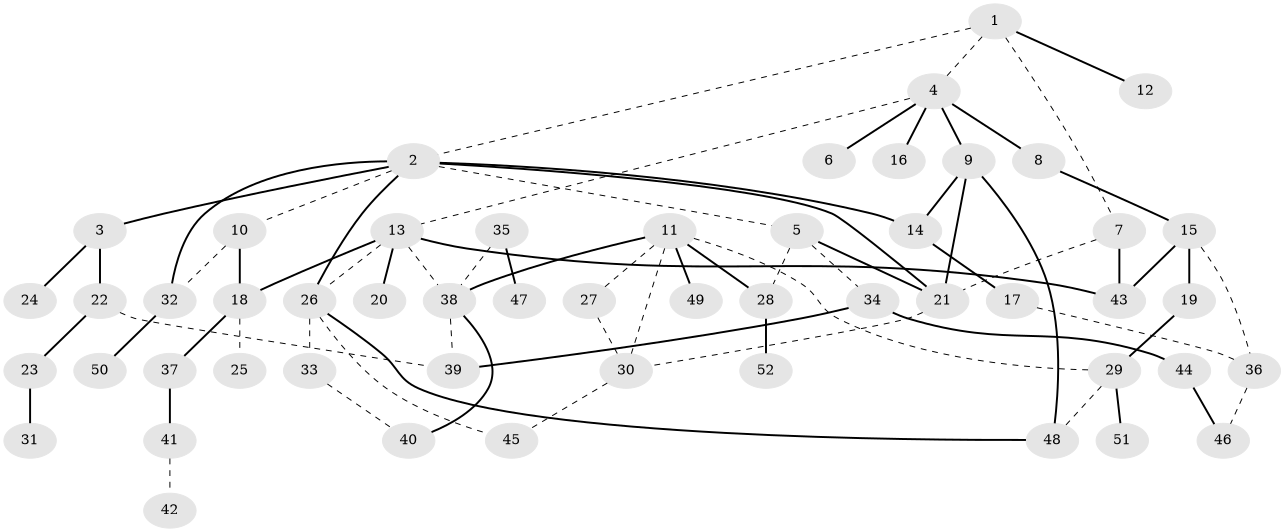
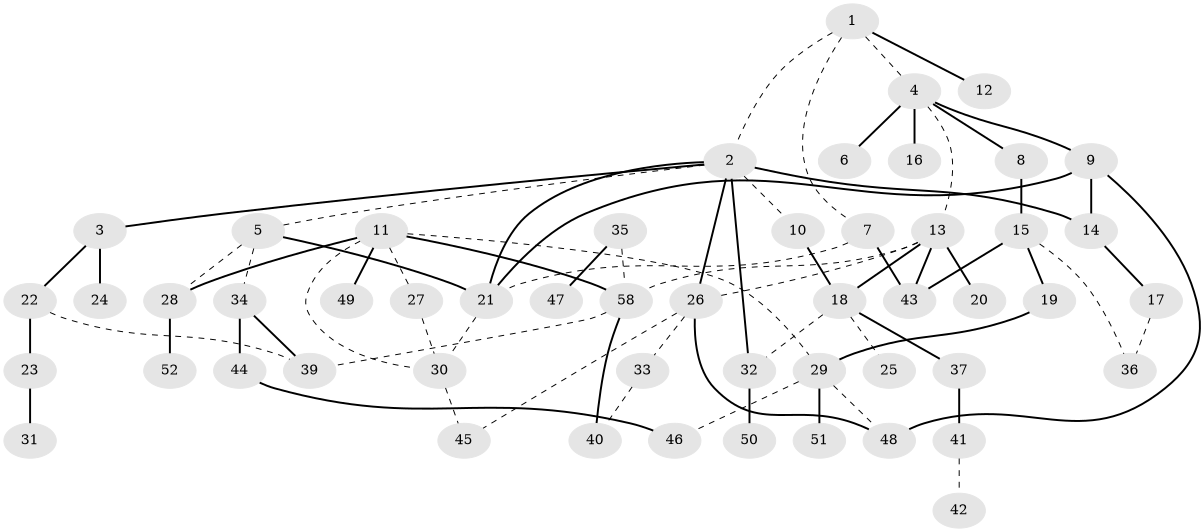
(205, 266) -> (799, 333)
(449, 301) -> (626, 301)
(1239, 406) -> (758, 401)
